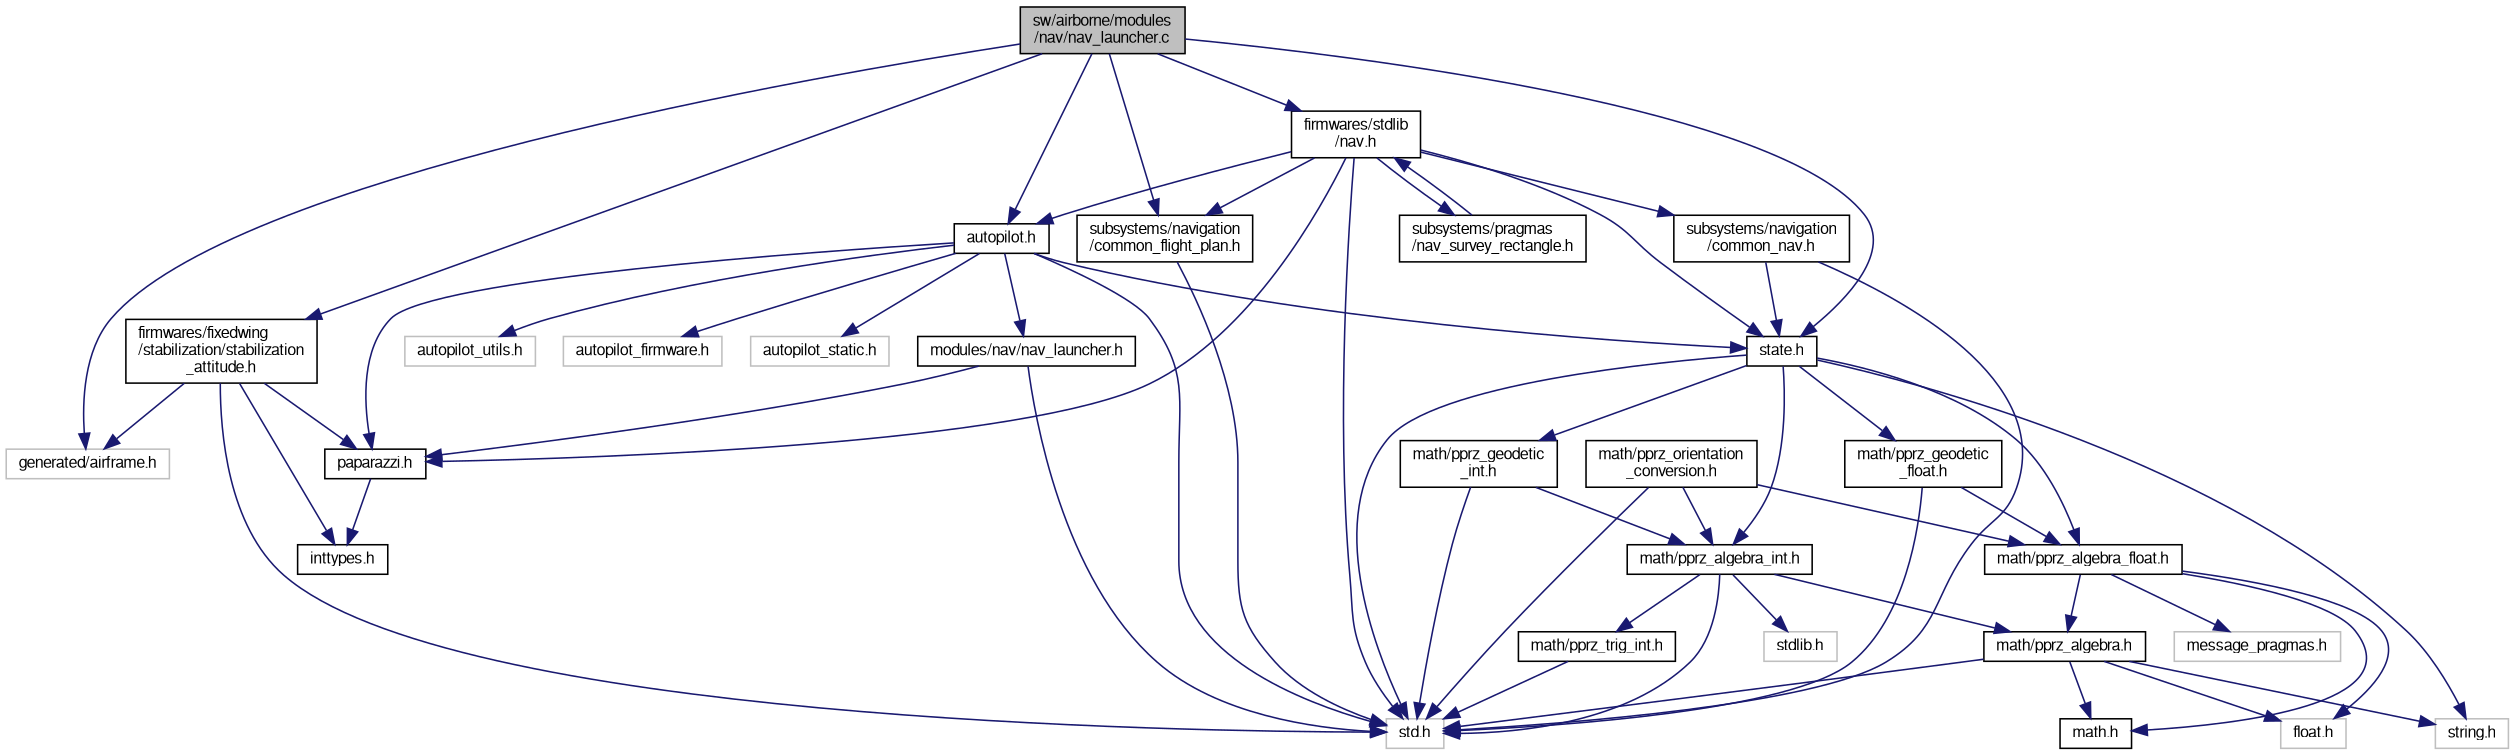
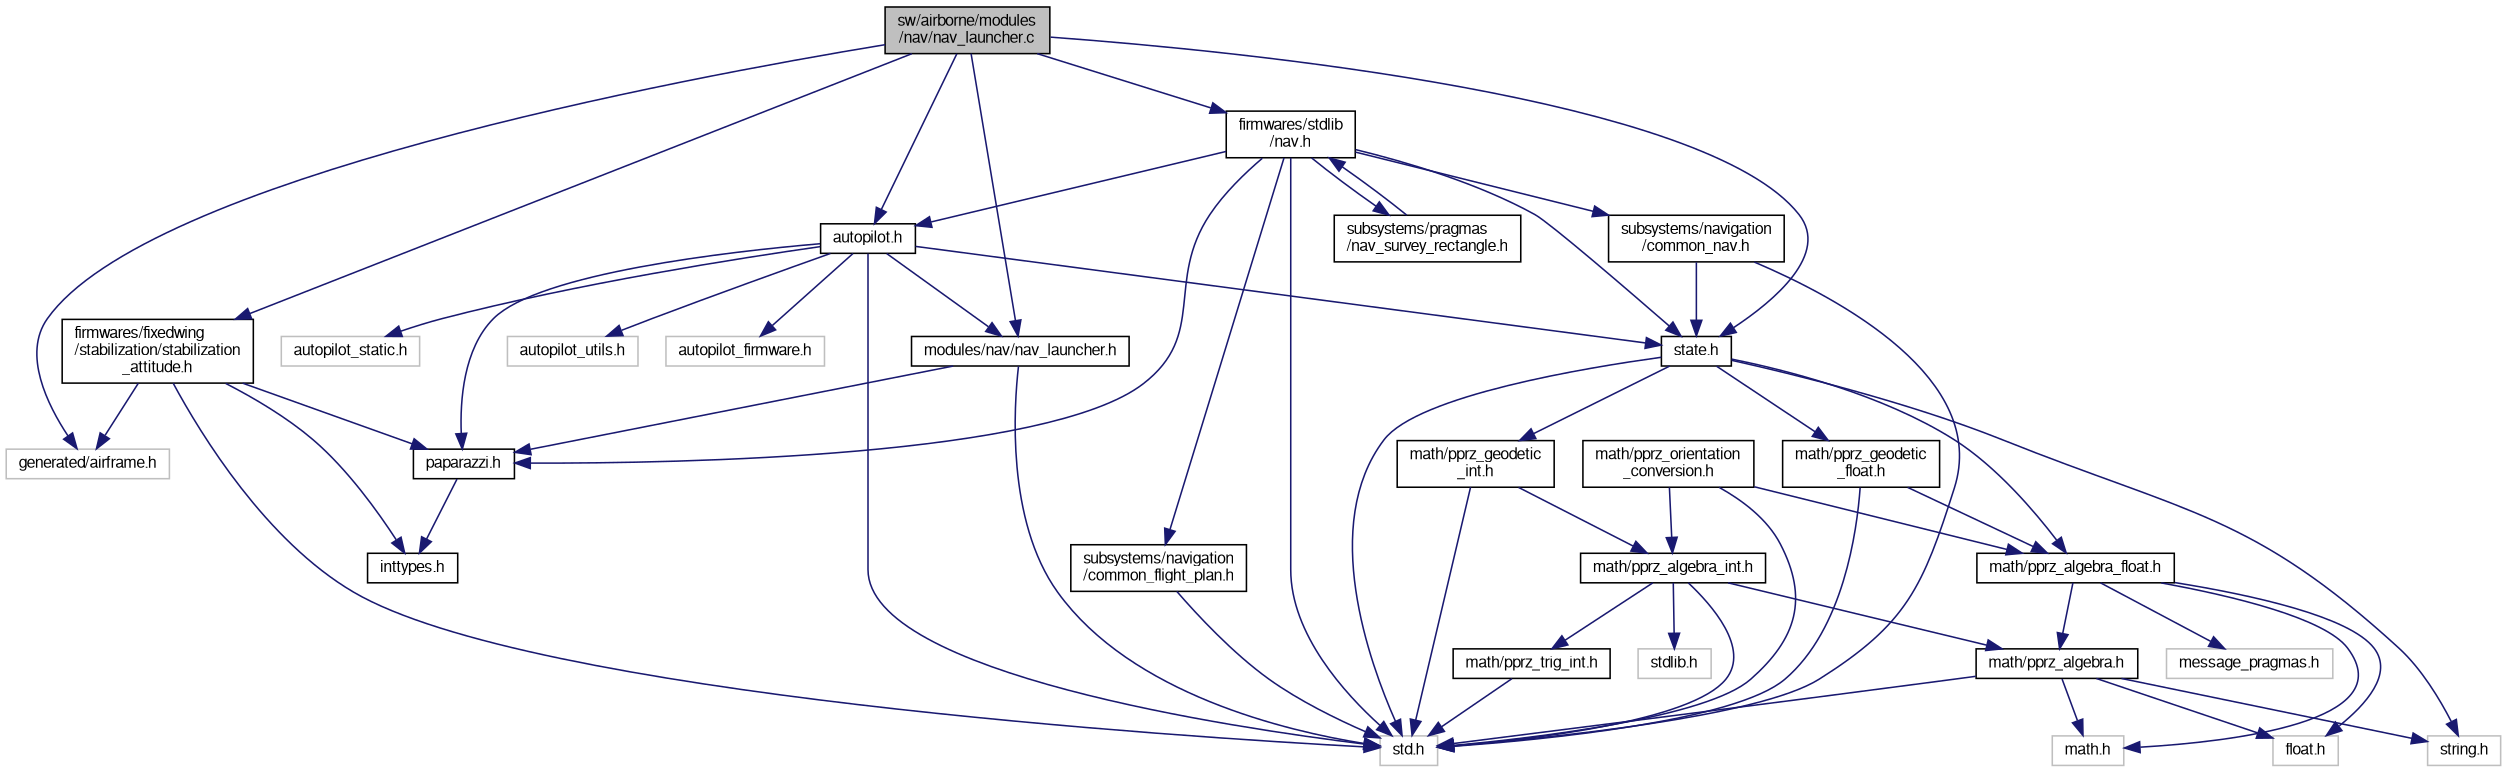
(1132, 127) -> (993, 187)
(1780, 454) -> none
(2096, 734) -> (2088, 751)
